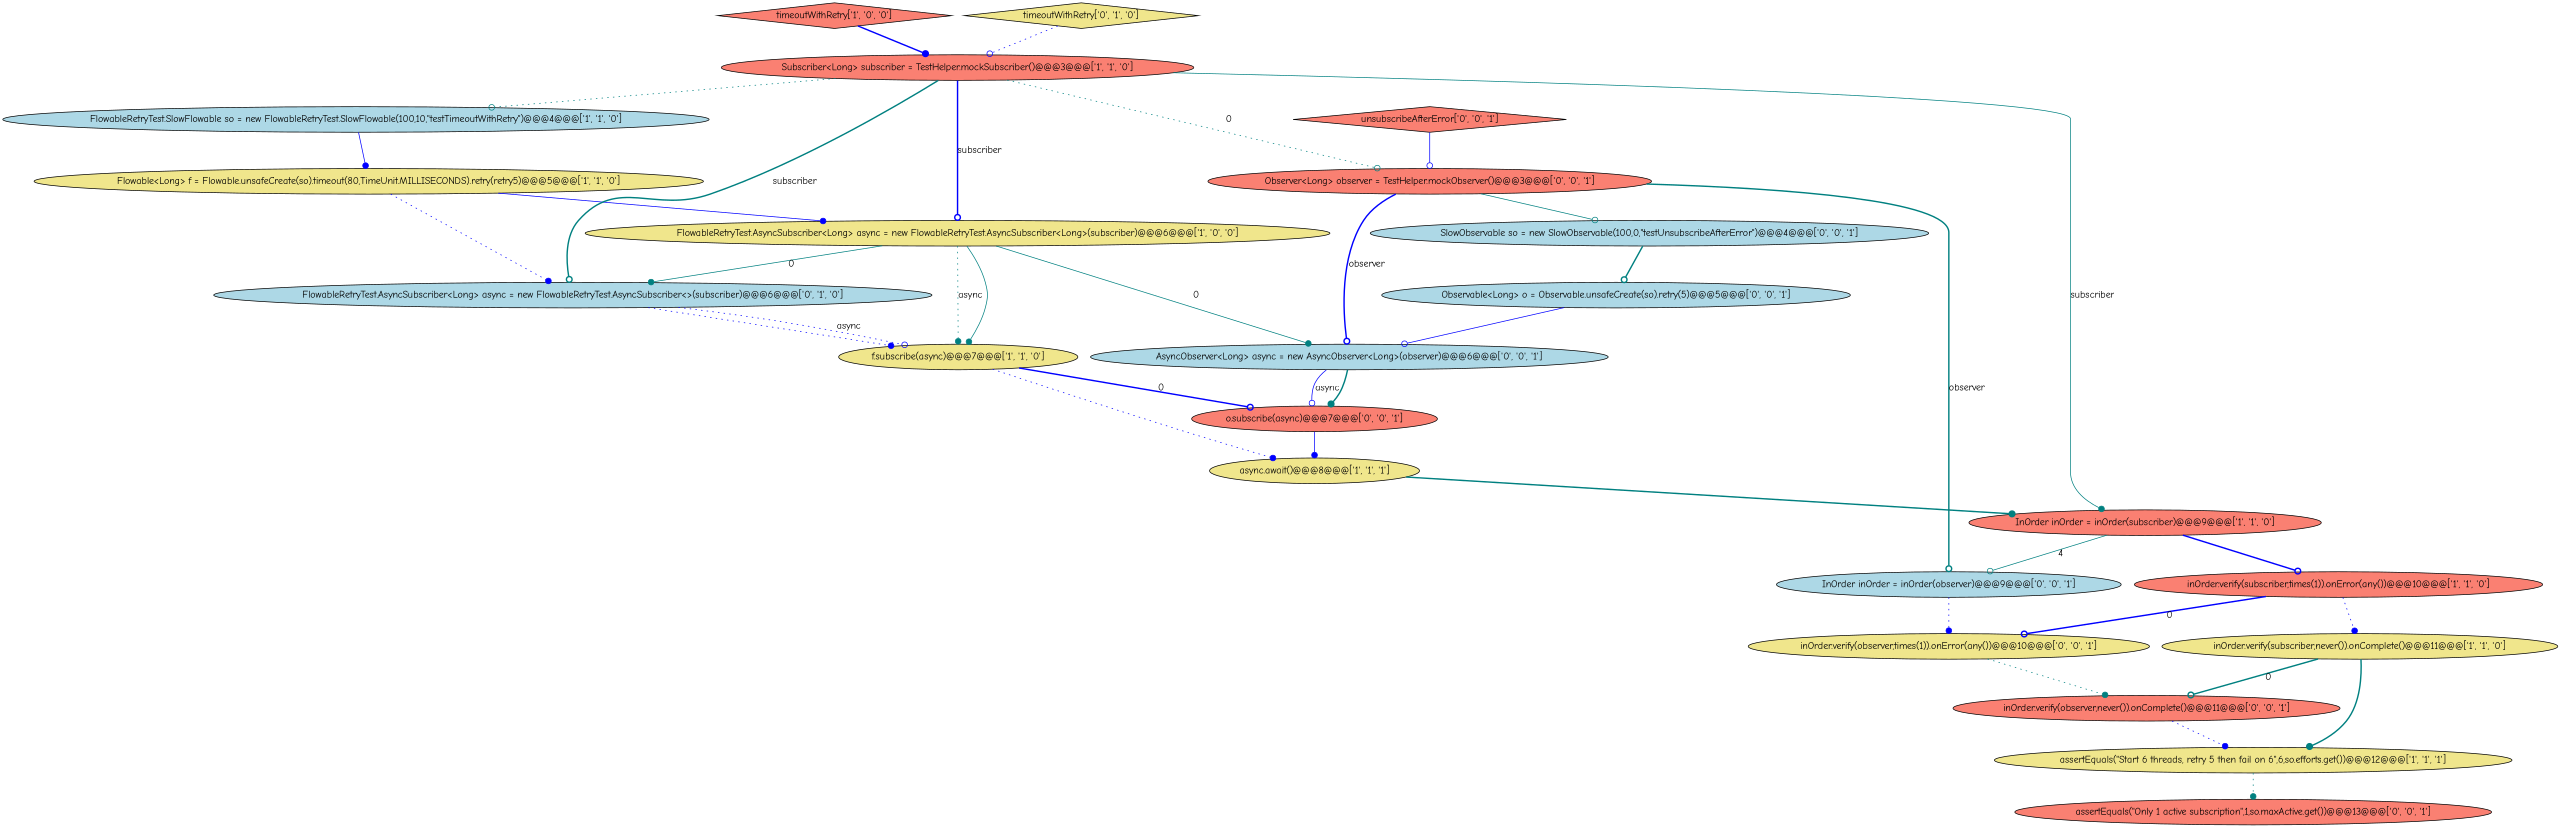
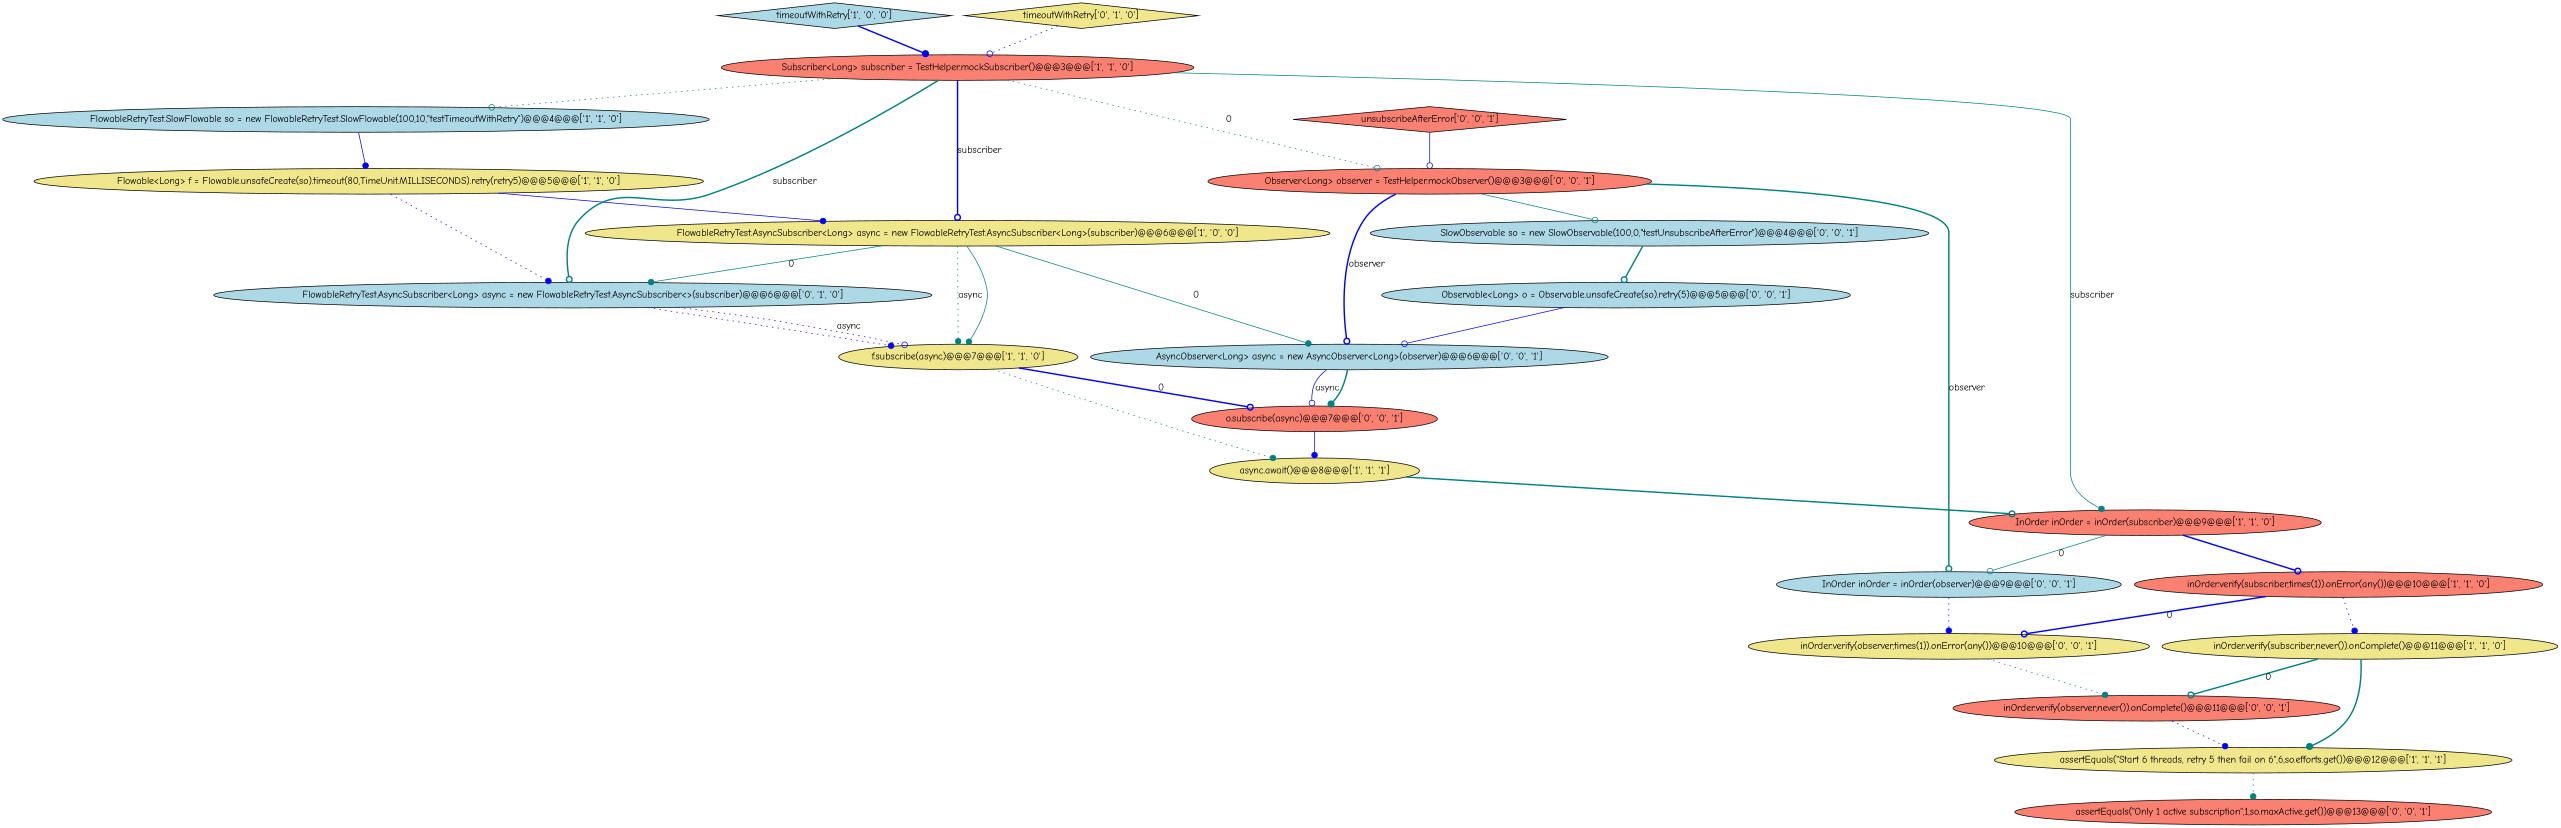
(835, 16) -> (835, 16)
(1131, 415) -> (1131, 415)
(1708, 495) -> (1708, 495)
(2061, 554) -> (2062, 554)
